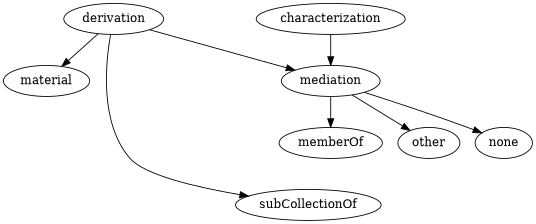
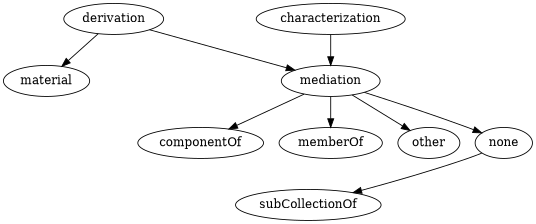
none -> (201, 143)
(127, 153) -> (422, 173)
